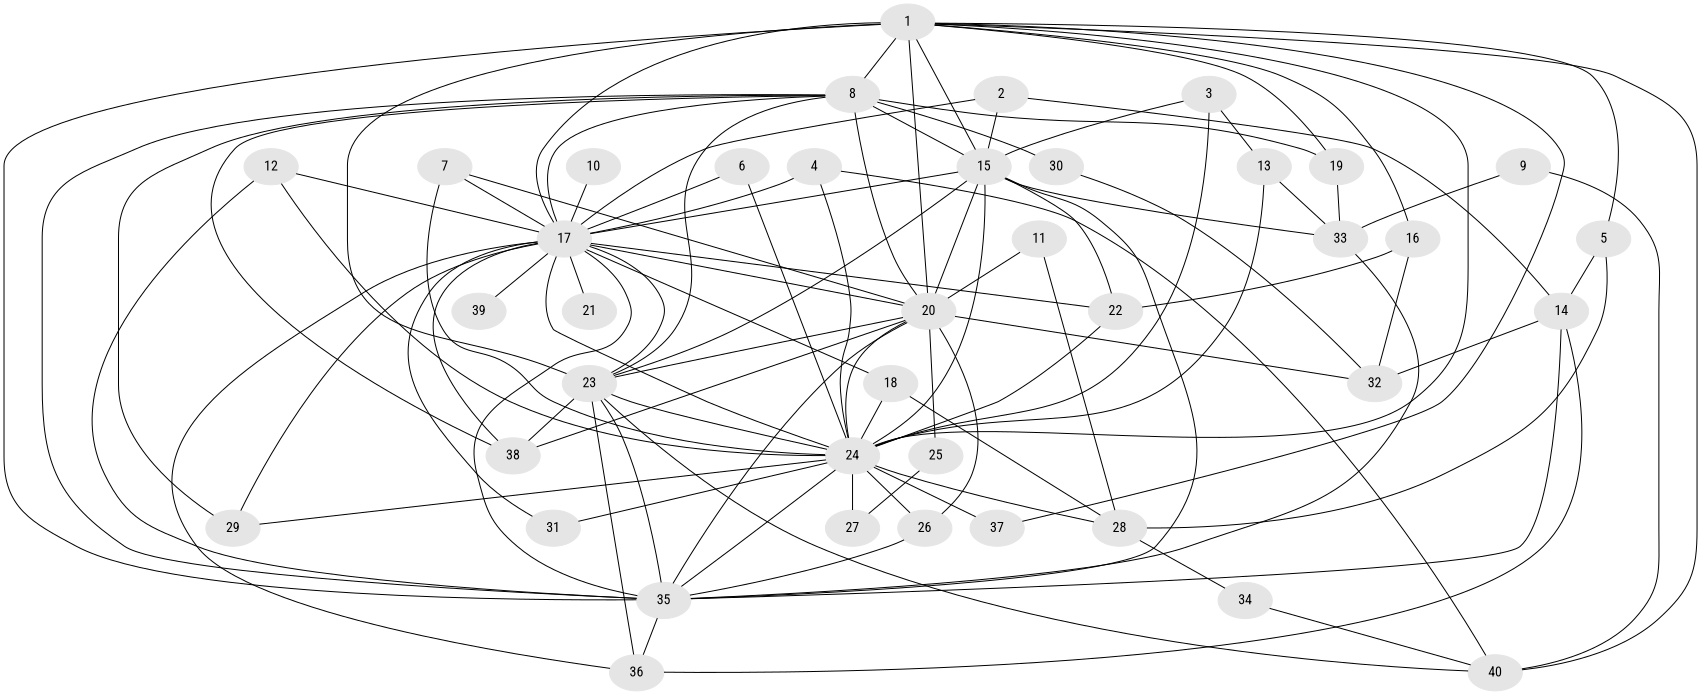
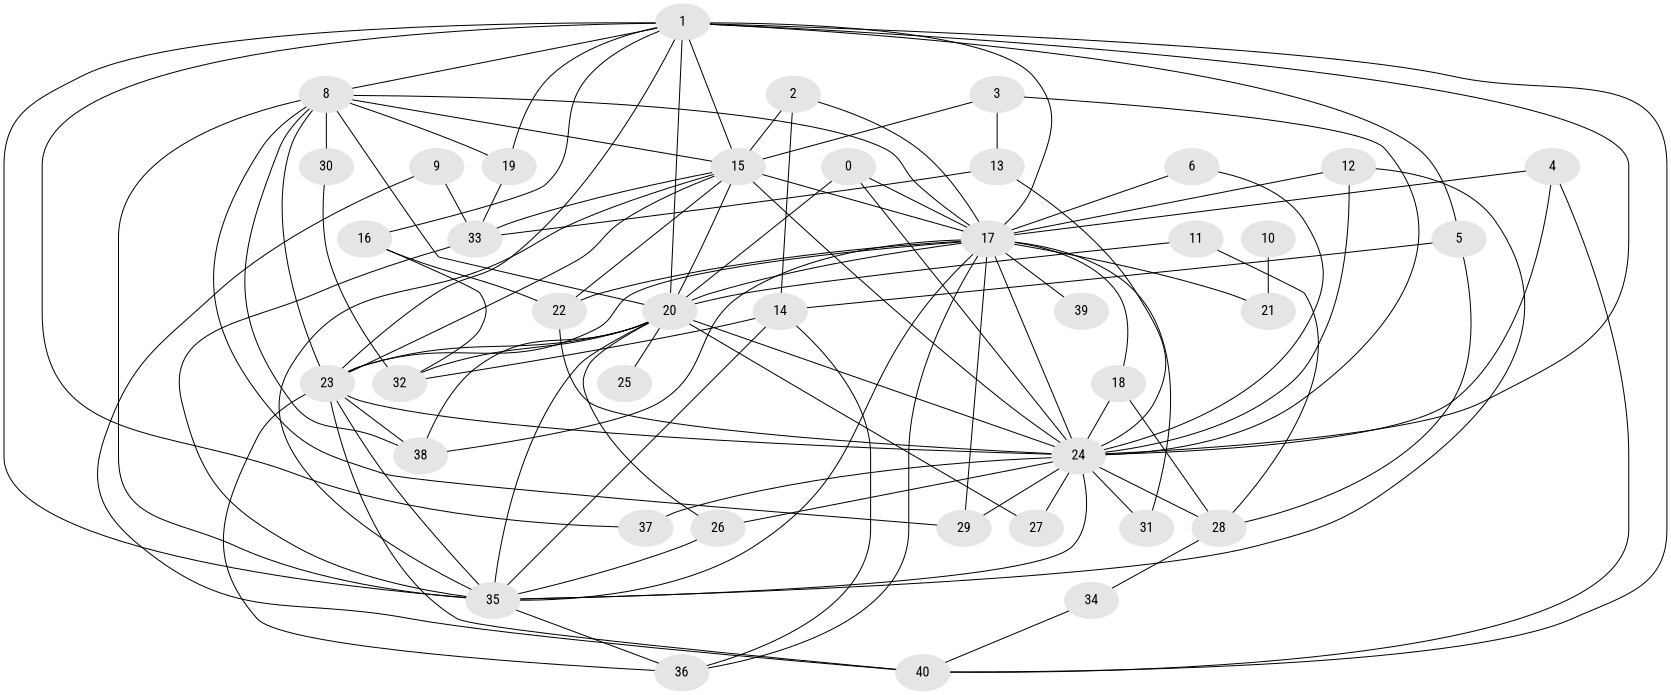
(445, 167) -> (849, 167)
(580, 201) -> (1268, 281)
(897, 490) -> (853, 420)
